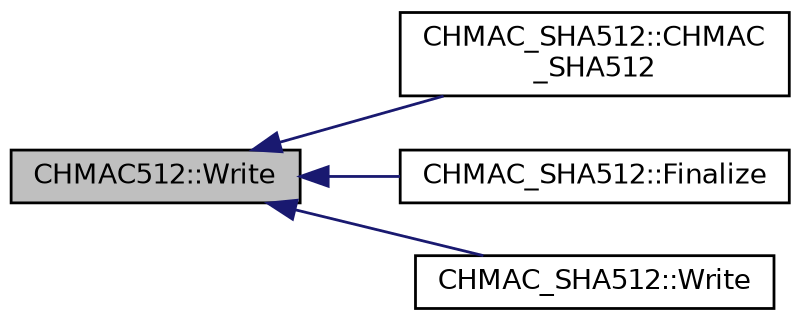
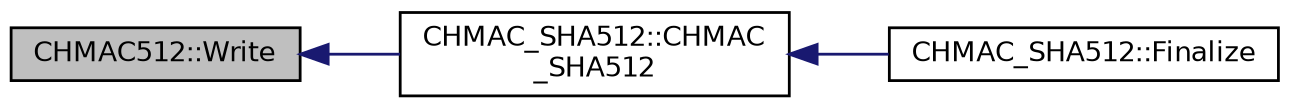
(364, 176) -> (853, 54)
(595, 282) -> none
